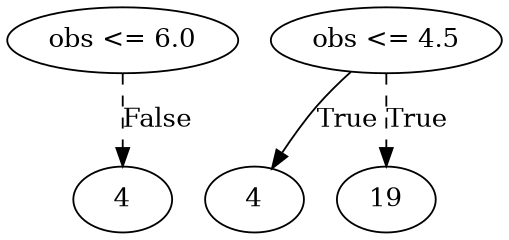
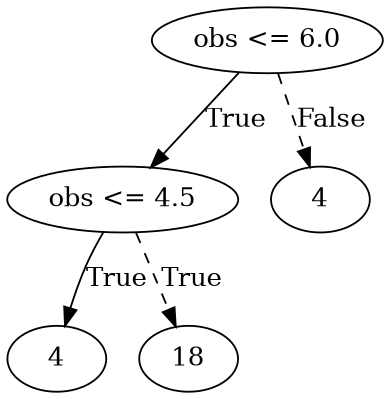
none -> (201, 113)
(386, 200) -> (189, 359)
